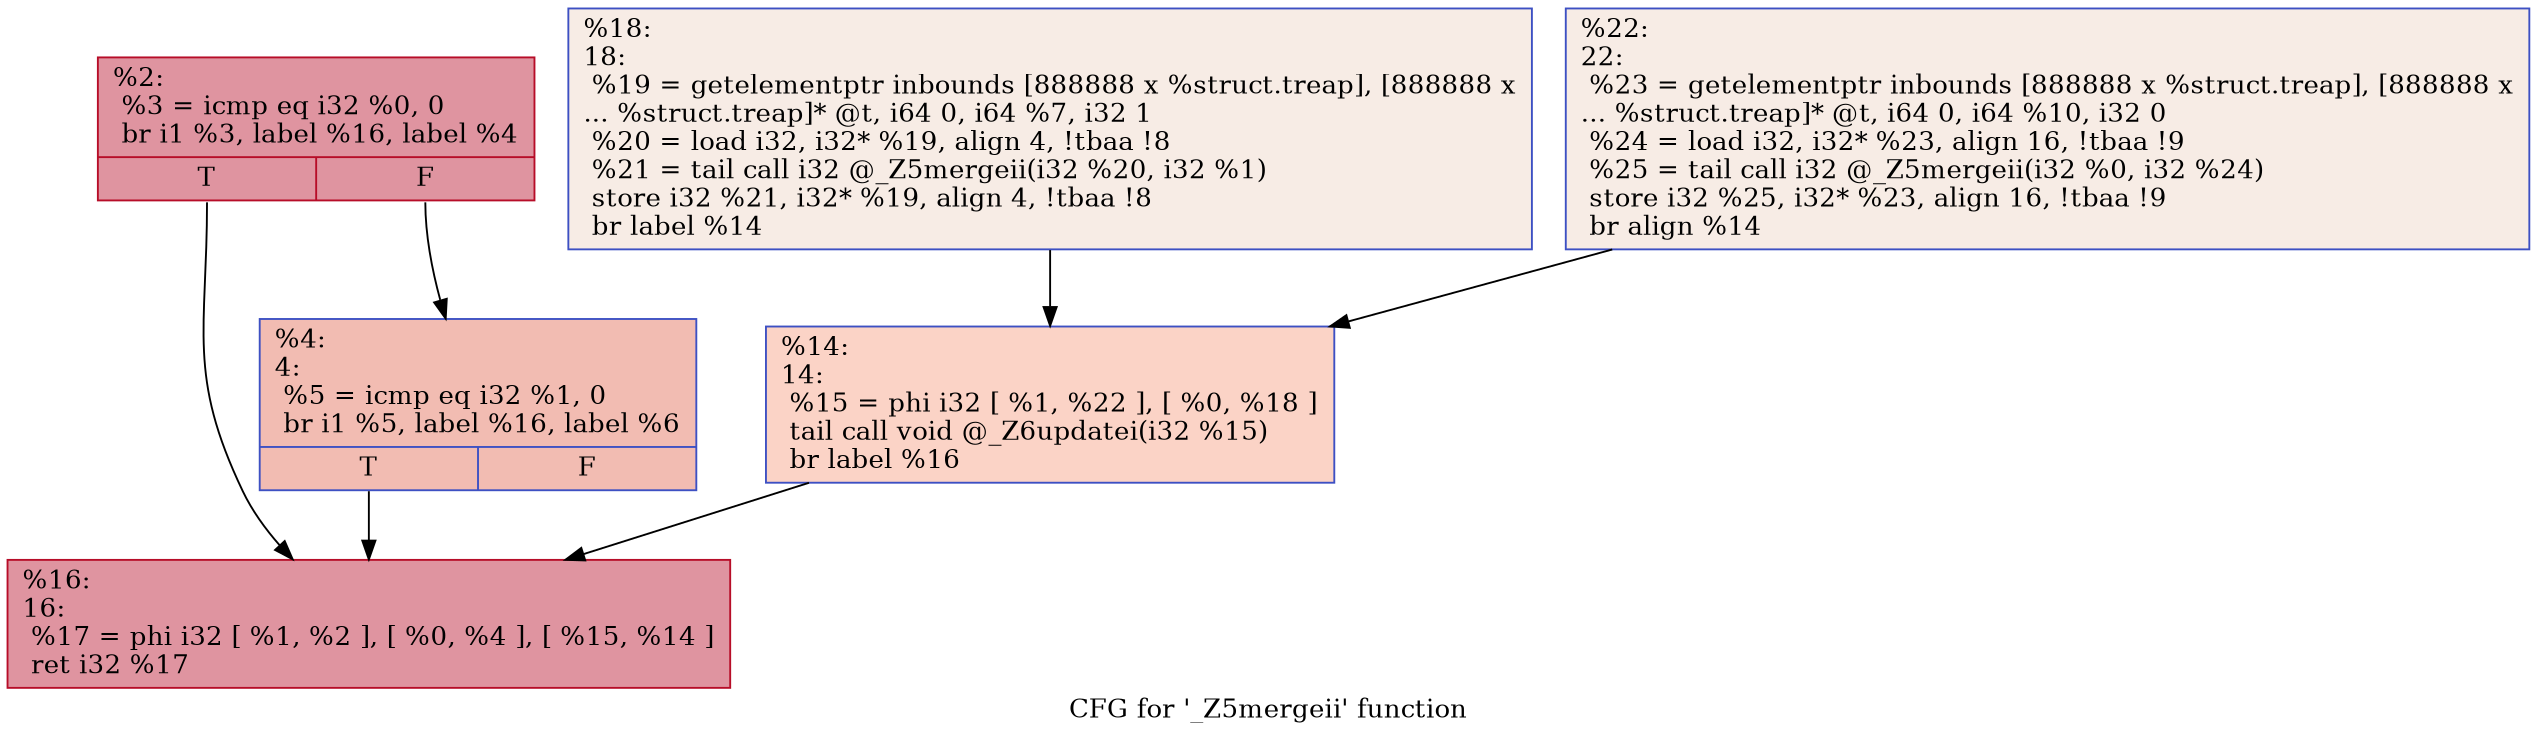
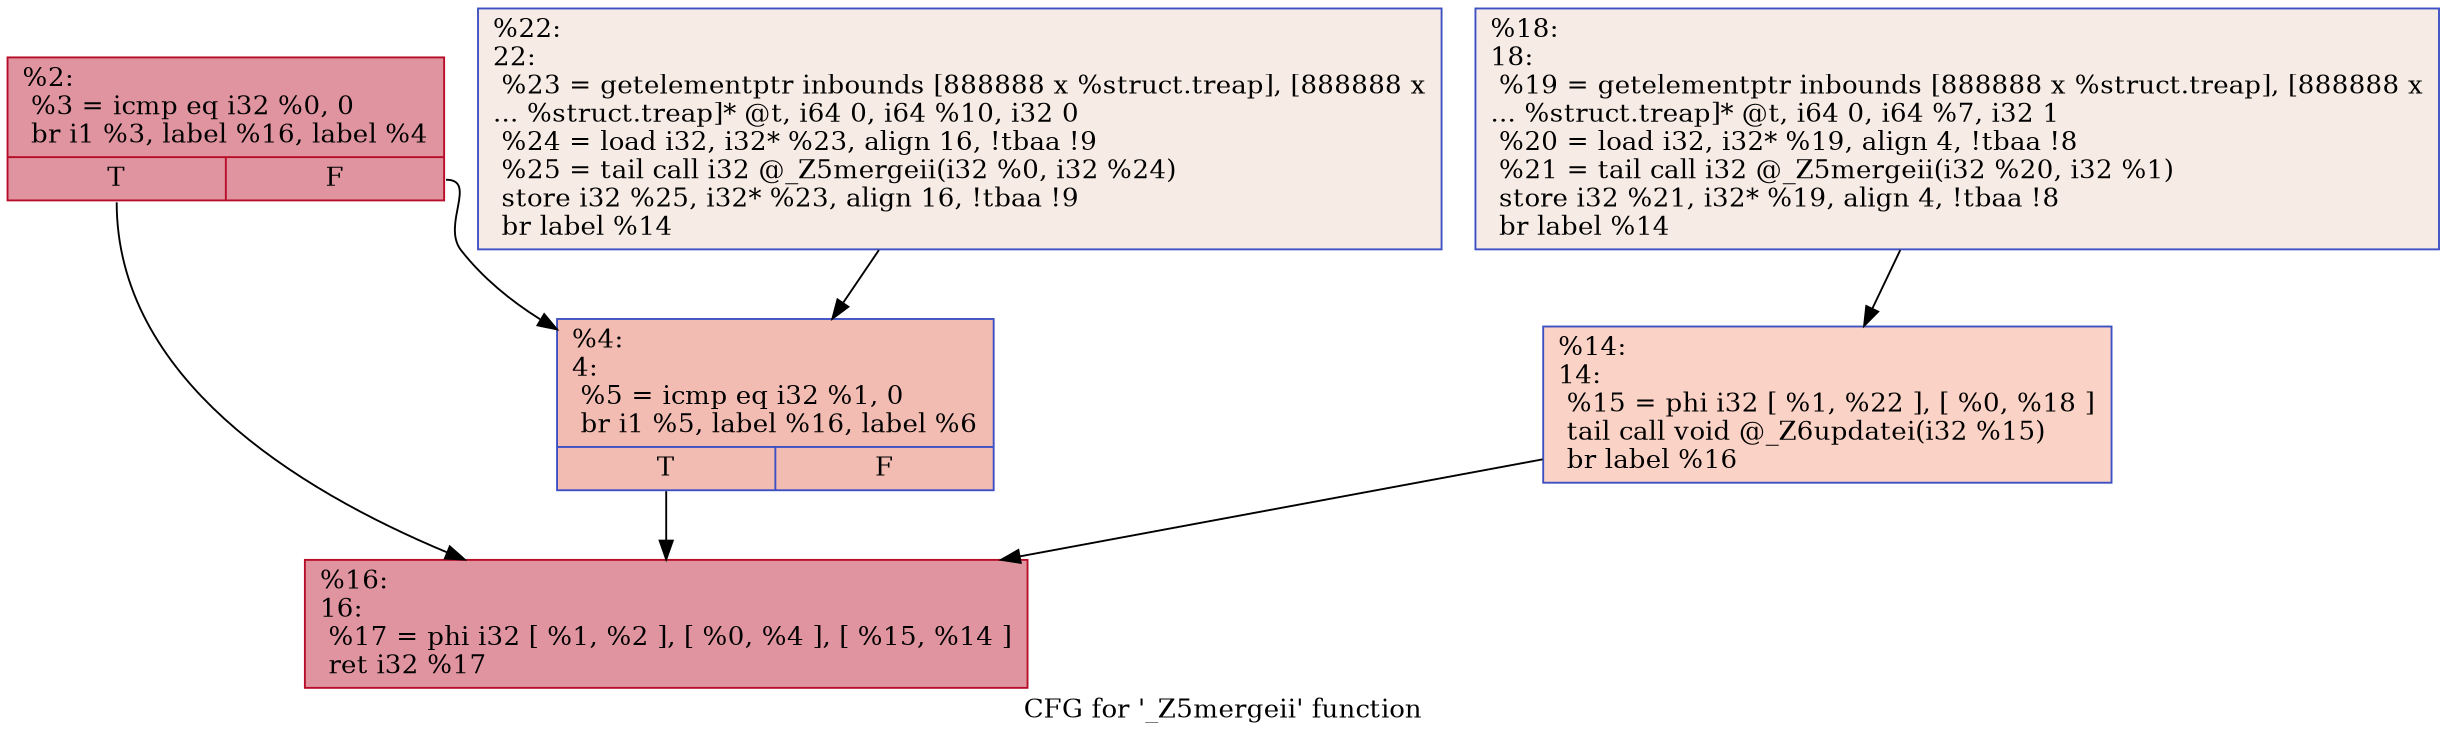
(1672, 227) -> (583, 227)
(1480, 285) -> (861, 276)
